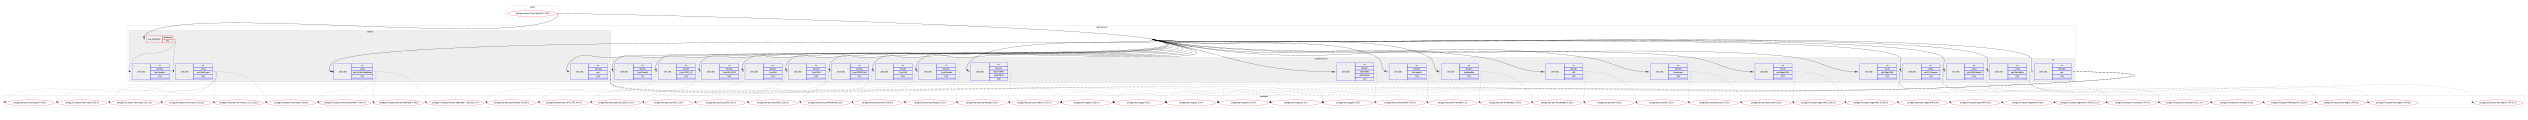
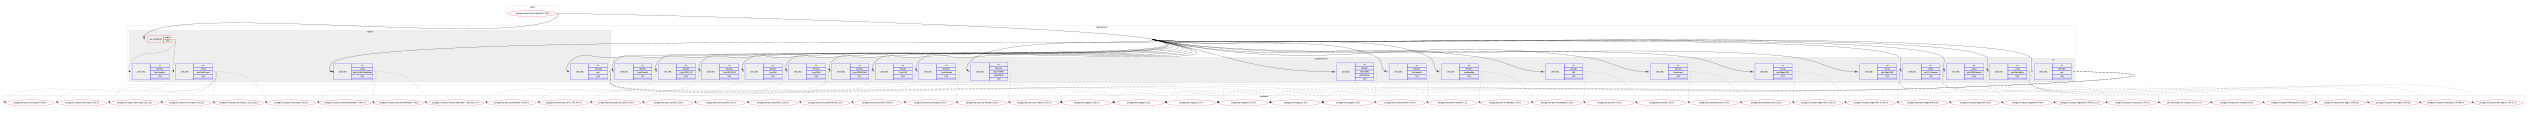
(168, 37) -> (167, 37)
(2184, 103) -> (2184, 103)
none -> (2446, 103)
